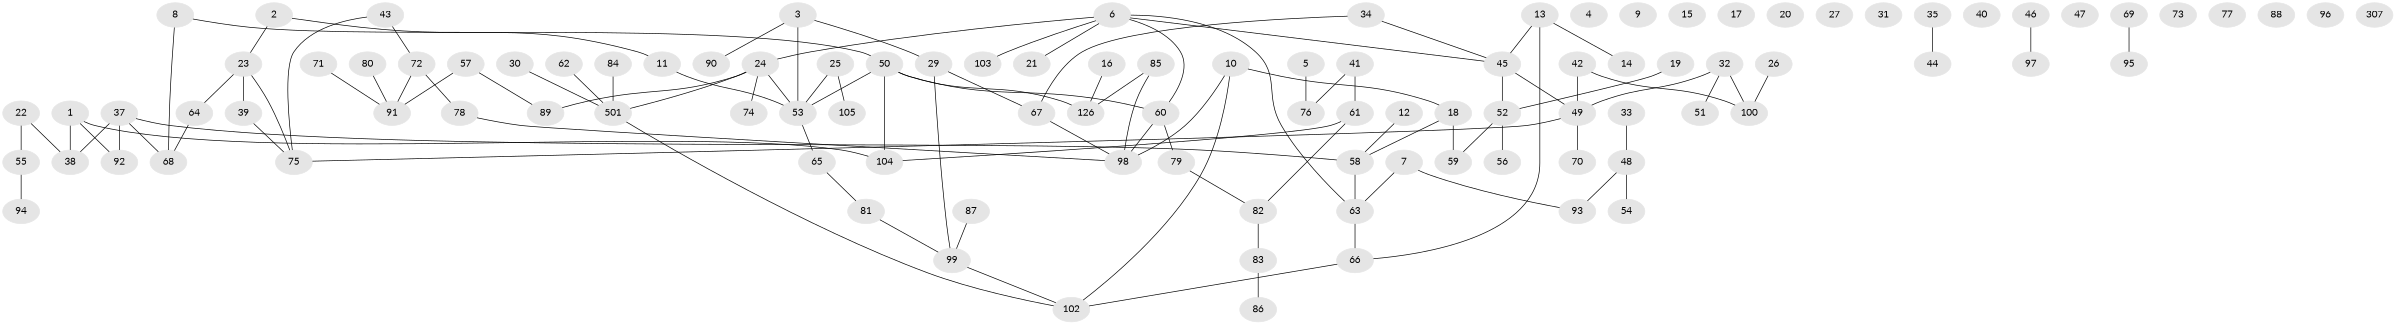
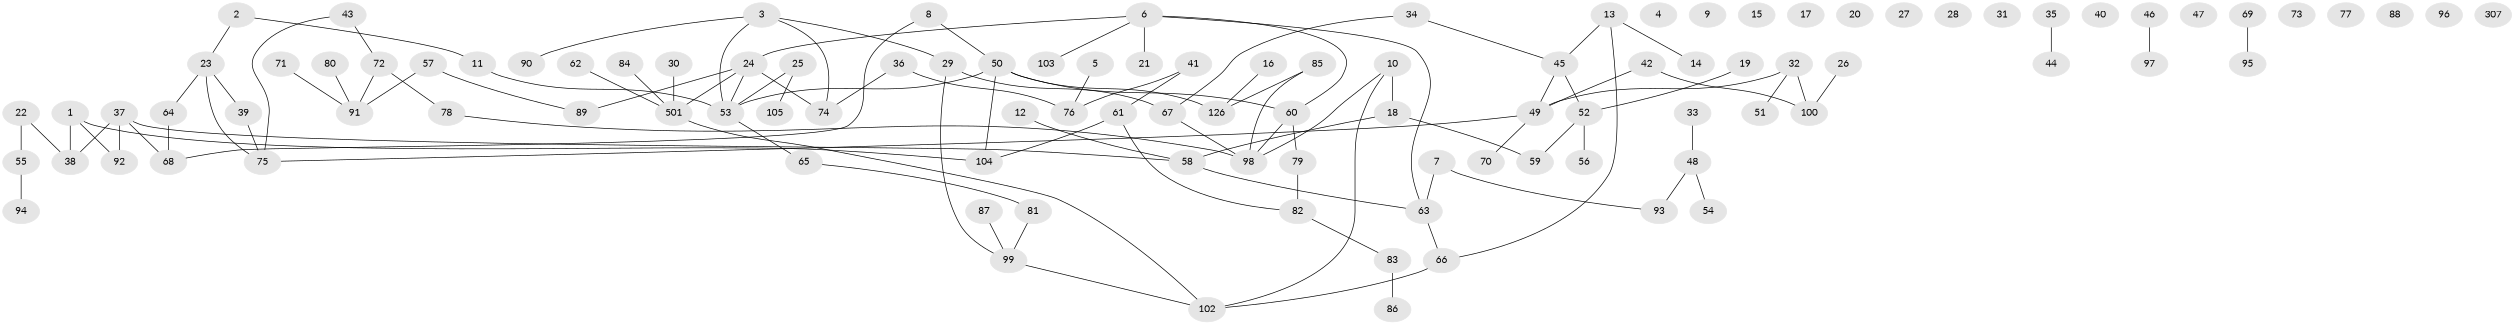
none -> (1953, 15)
(1307, 40) -> none
none -> (821, 50)
none -> (899, 64)
